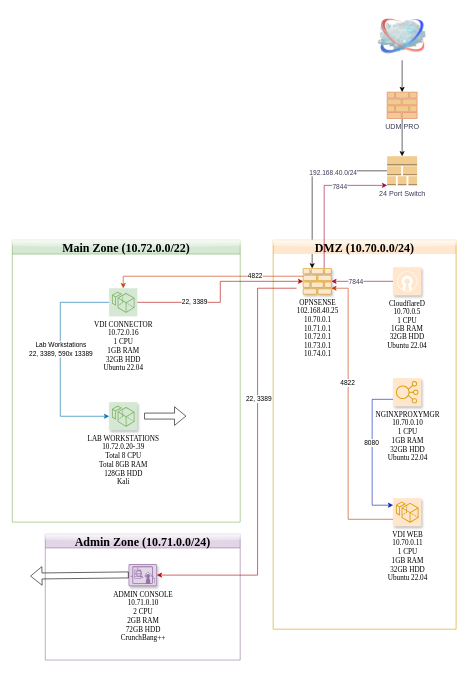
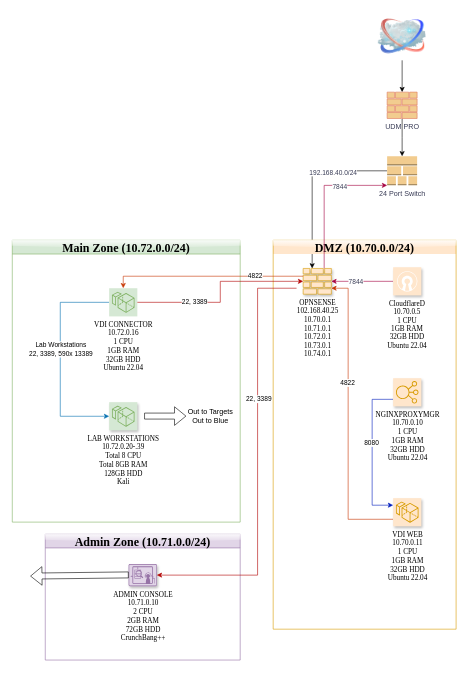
(126, 248) -> (126, 248)
none -> (210, 416)
